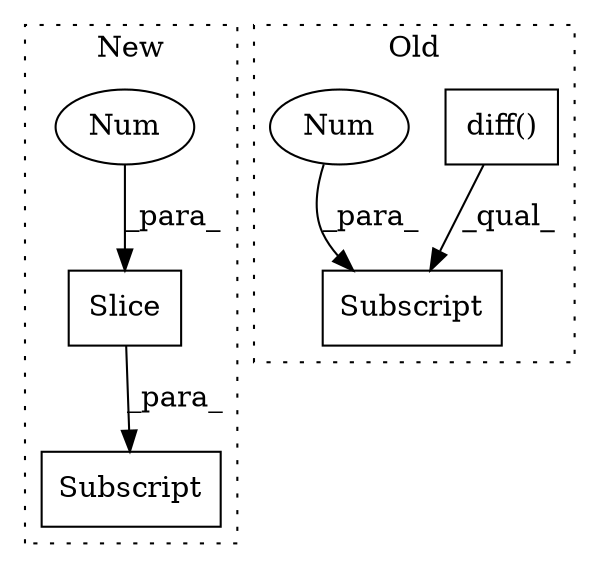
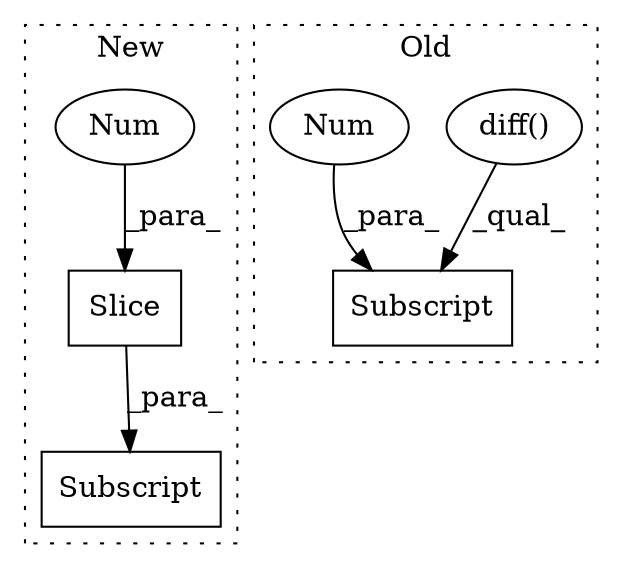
(502, 127) -> (514, 127)
